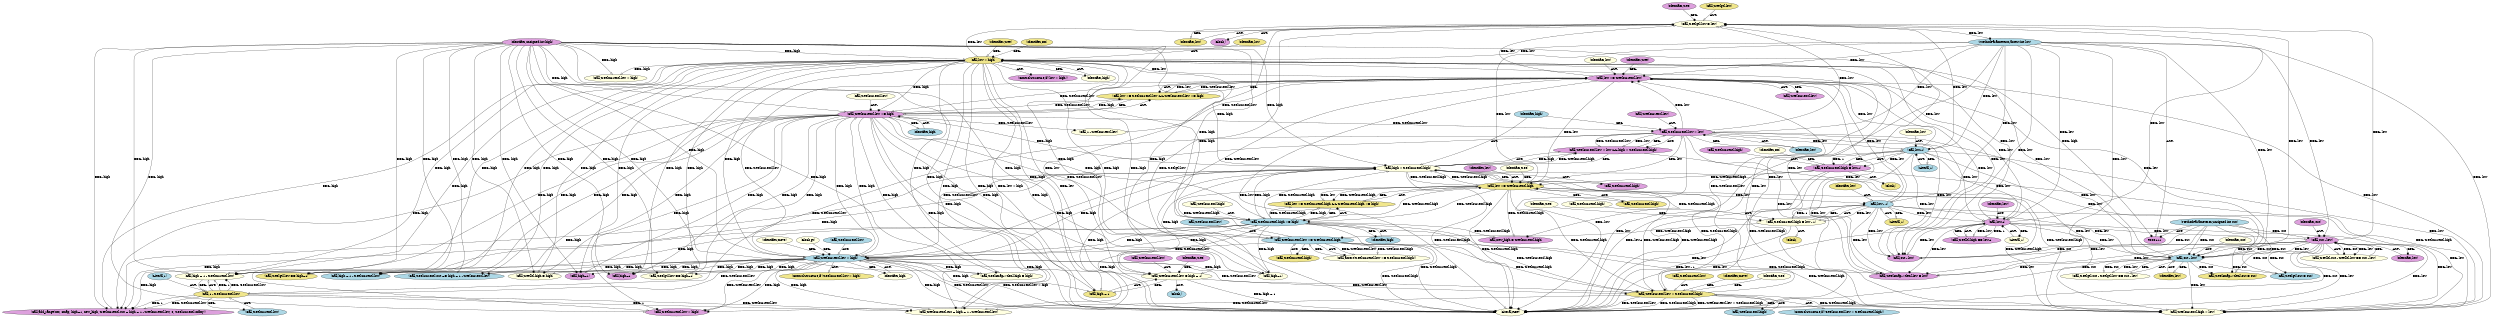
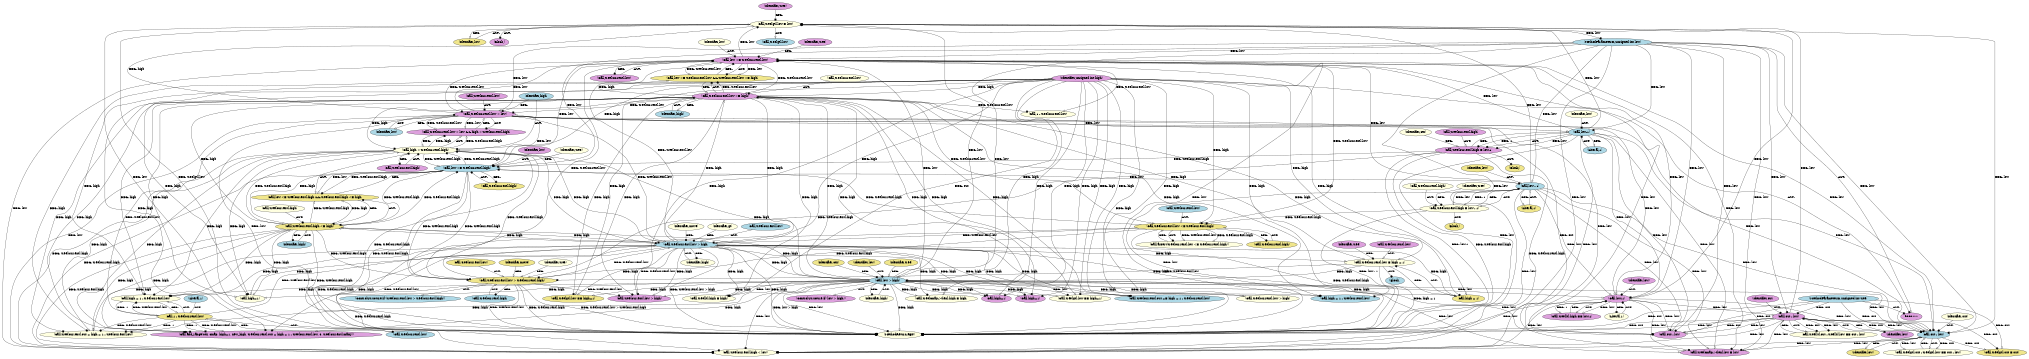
(1719, 6) -> (775, 42)
(1710, 15) -> (775, 32)
(1535, 39) -> (740, 38)
(2005, 42) -> (1612, 42)
(1043, 47) -> (1213, 109)
(1149, 51) -> (1291, 132)
(983, 60) -> (888, 281)
none -> (555, 66)
(1011, 69) -> (856, 289)
(1846, 78) -> (137, 69)
(2070, 141) -> (1792, 197)
(480, 159) -> (962, 186)
(1607, 159) -> (427, 141)
(1675, 159) -> (544, 141)
(551, 168) -> (1060, 290)
(588, 168) -> (763, 290)
(1455, 180) -> (459, 156)
(1511, 186) -> (467, 168)
(1263, 191) -> (825, 178)
(1960, 194) -> (10, 318)
(1103, 202) -> (1135, 279)
(1785, 204) -> (1566, 236)
(900, 216) -> none
(1275, 222) -> (309, 227)
(2210, 222) -> (1838, 299)
(988, 232) -> (136, 113)
(808, 240) -> (723, 227)
(1308, 240) -> (1180, 227)
(1516, 240) -> none
(827, 276) -> none
(2232, 276) -> none
(2295, 276) -> (2002, 353)
(1510, 312) -> (899, 335)
